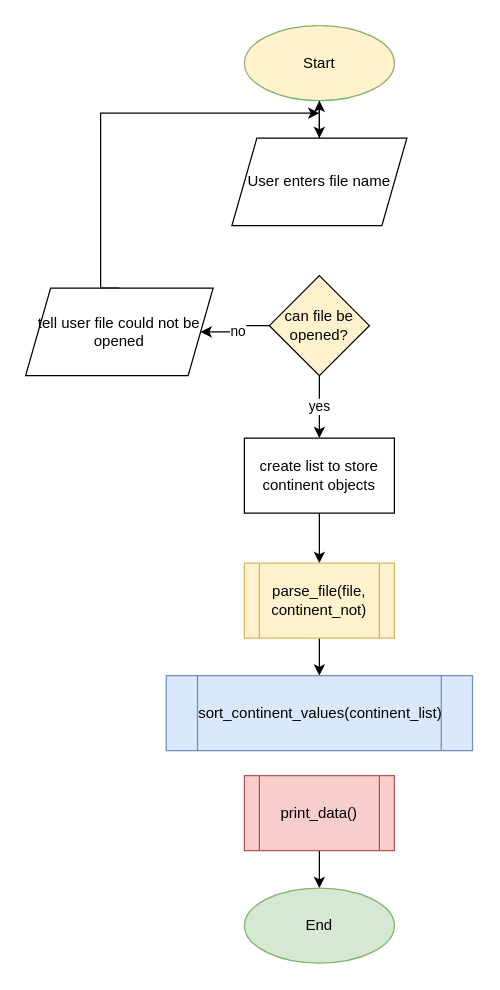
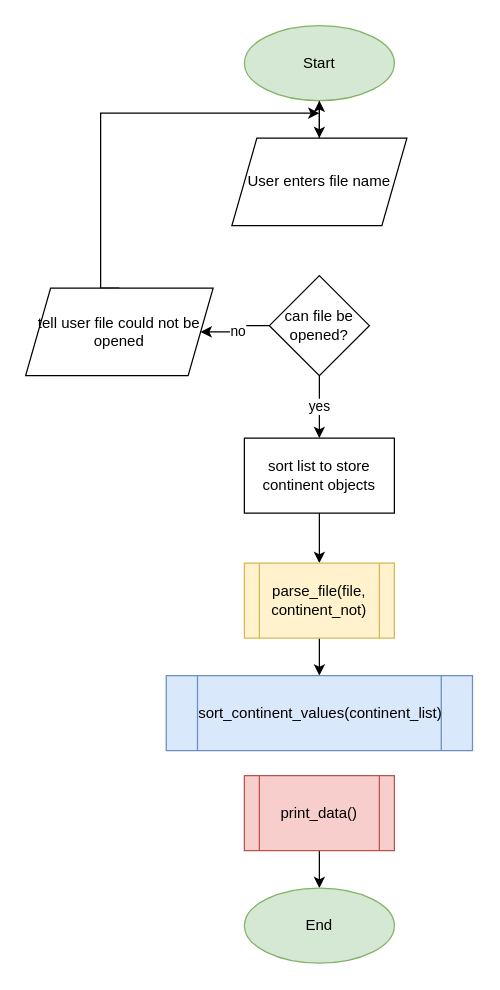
(319, 63) -> (319, 63)
(319, 326) -> (319, 326)
(319, 476) -> (319, 476)
